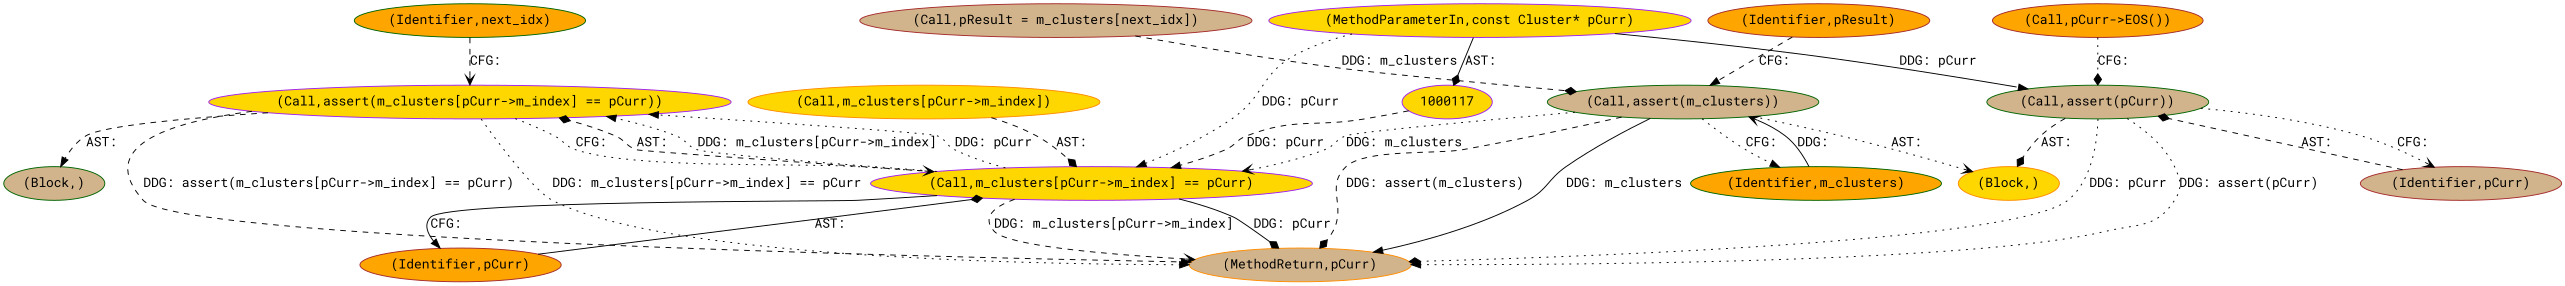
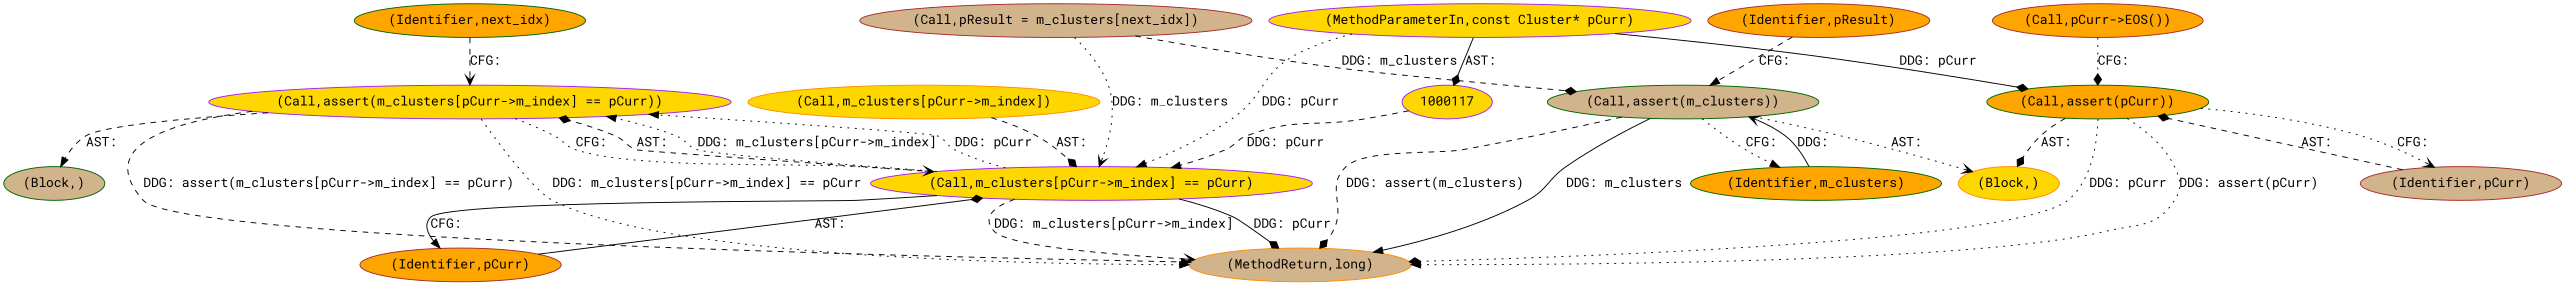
(1816, 56) -> (1816, 56)
(2098, 102) -> (2098, 102)
(1410, 128) -> (1110, 93)
(1300, 265) -> (1300, 265)
